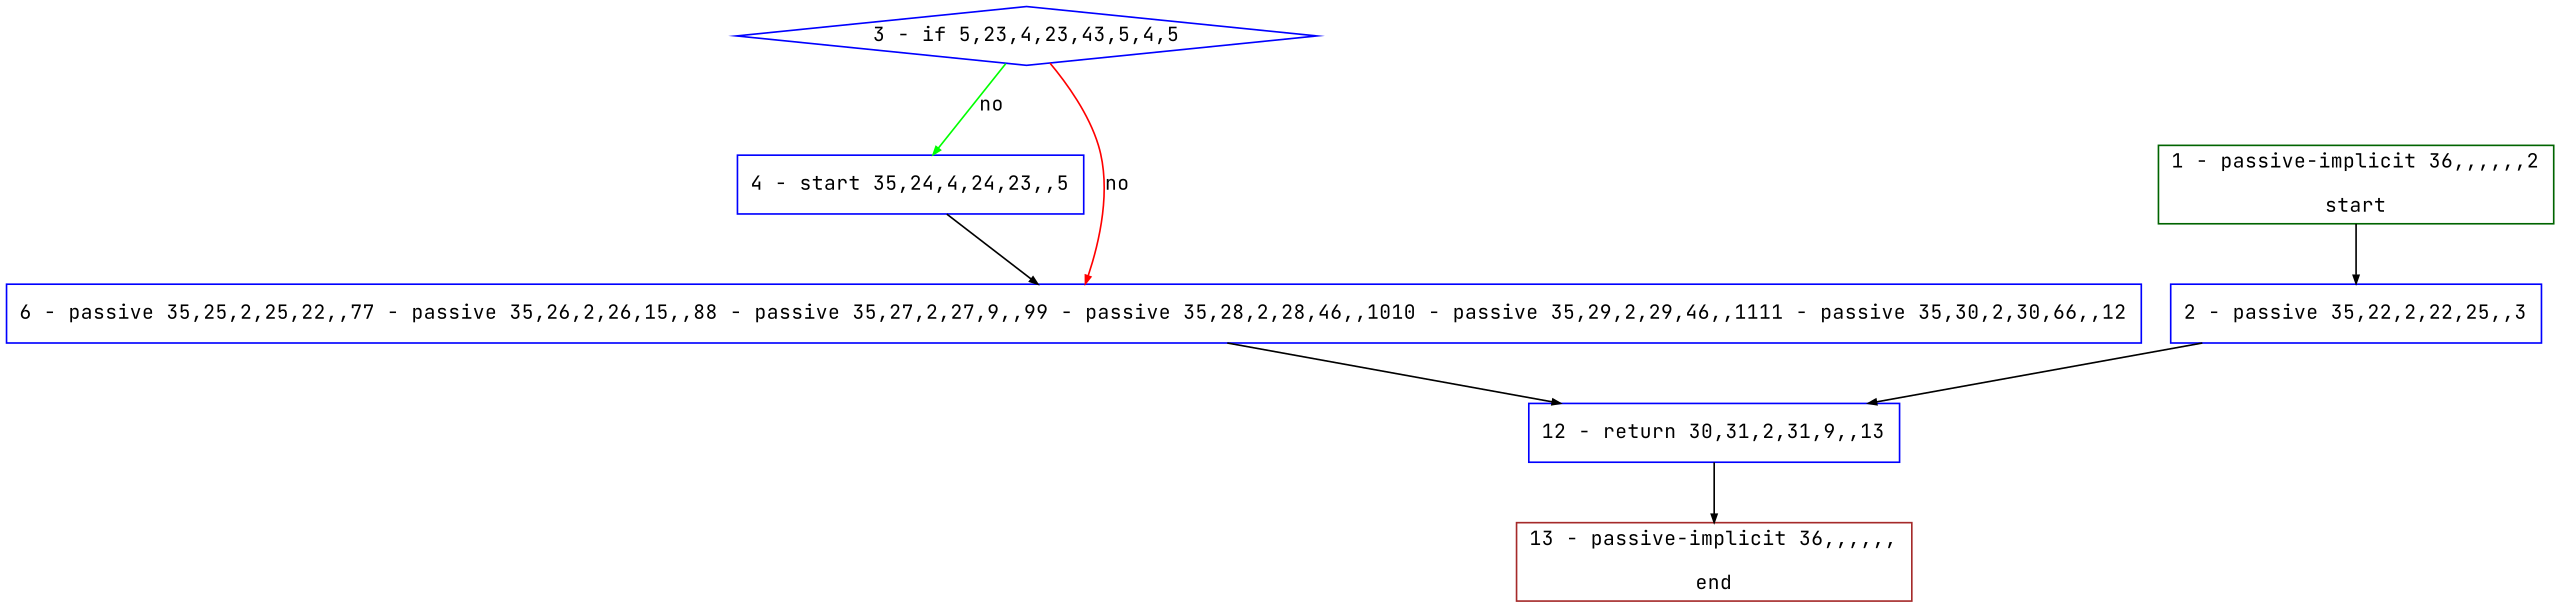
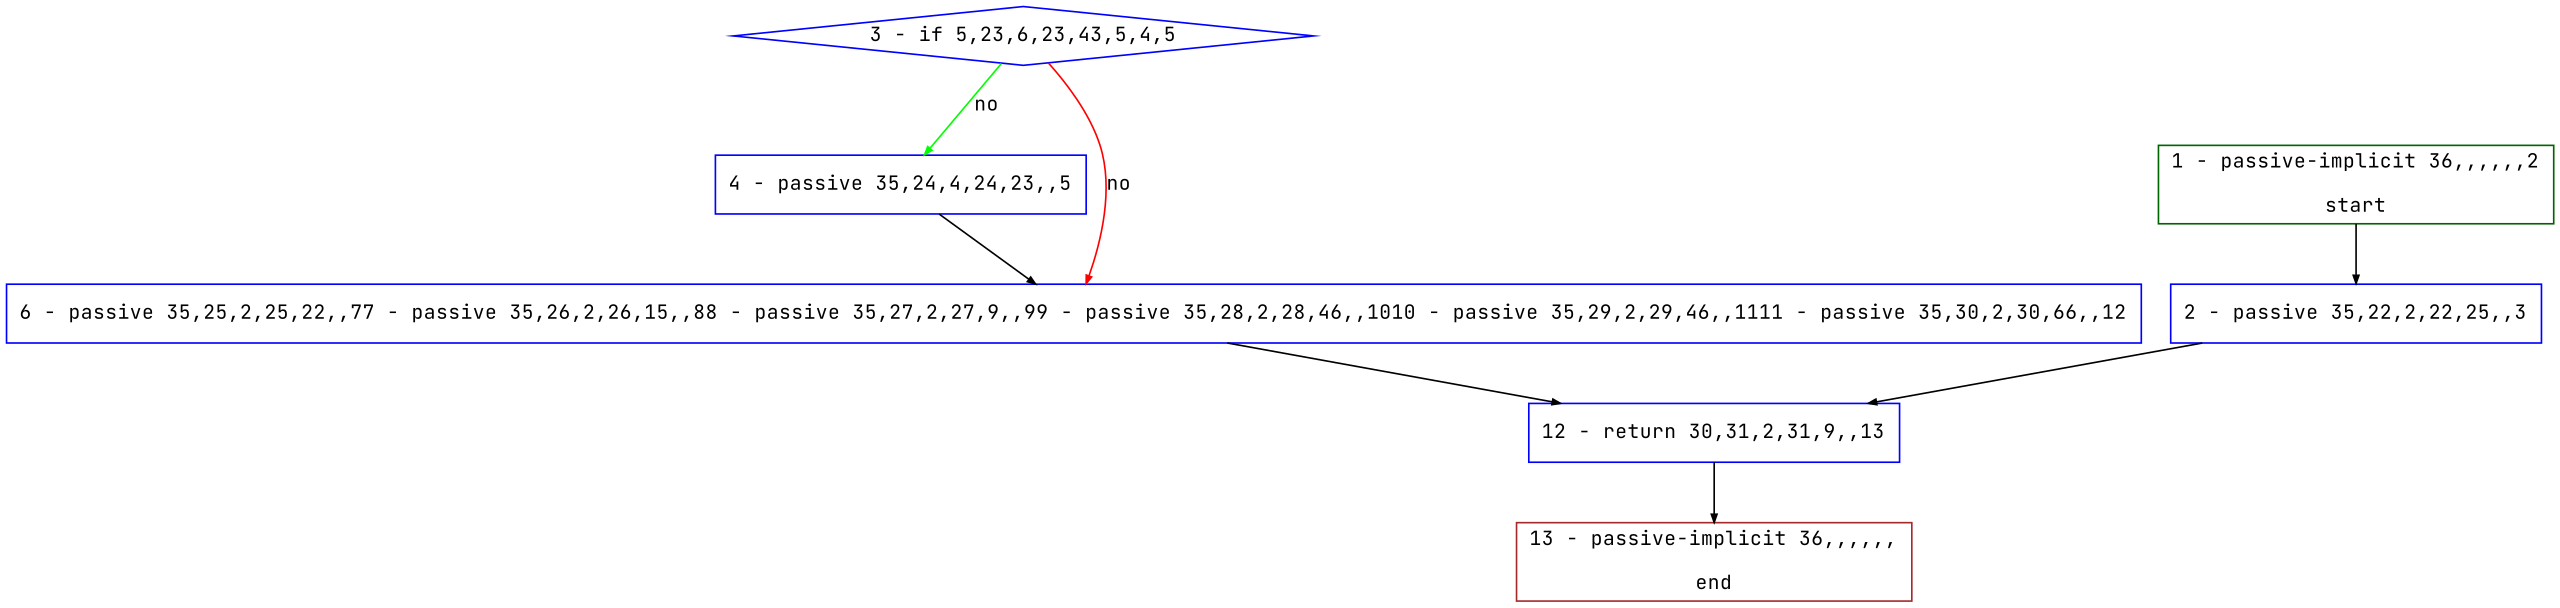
(1027, 36) -> (1023, 36)
(911, 185) -> (901, 185)
